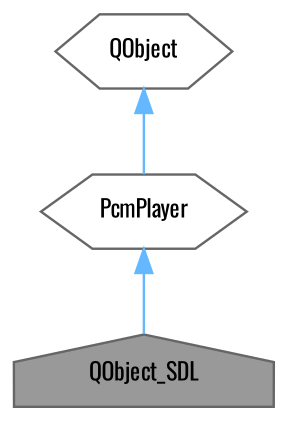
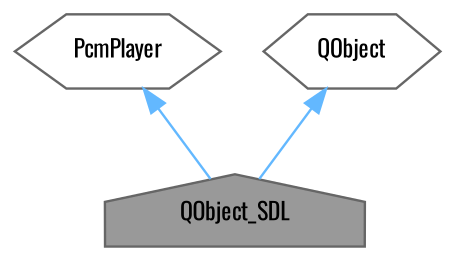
(144, 144) -> (285, 144)
